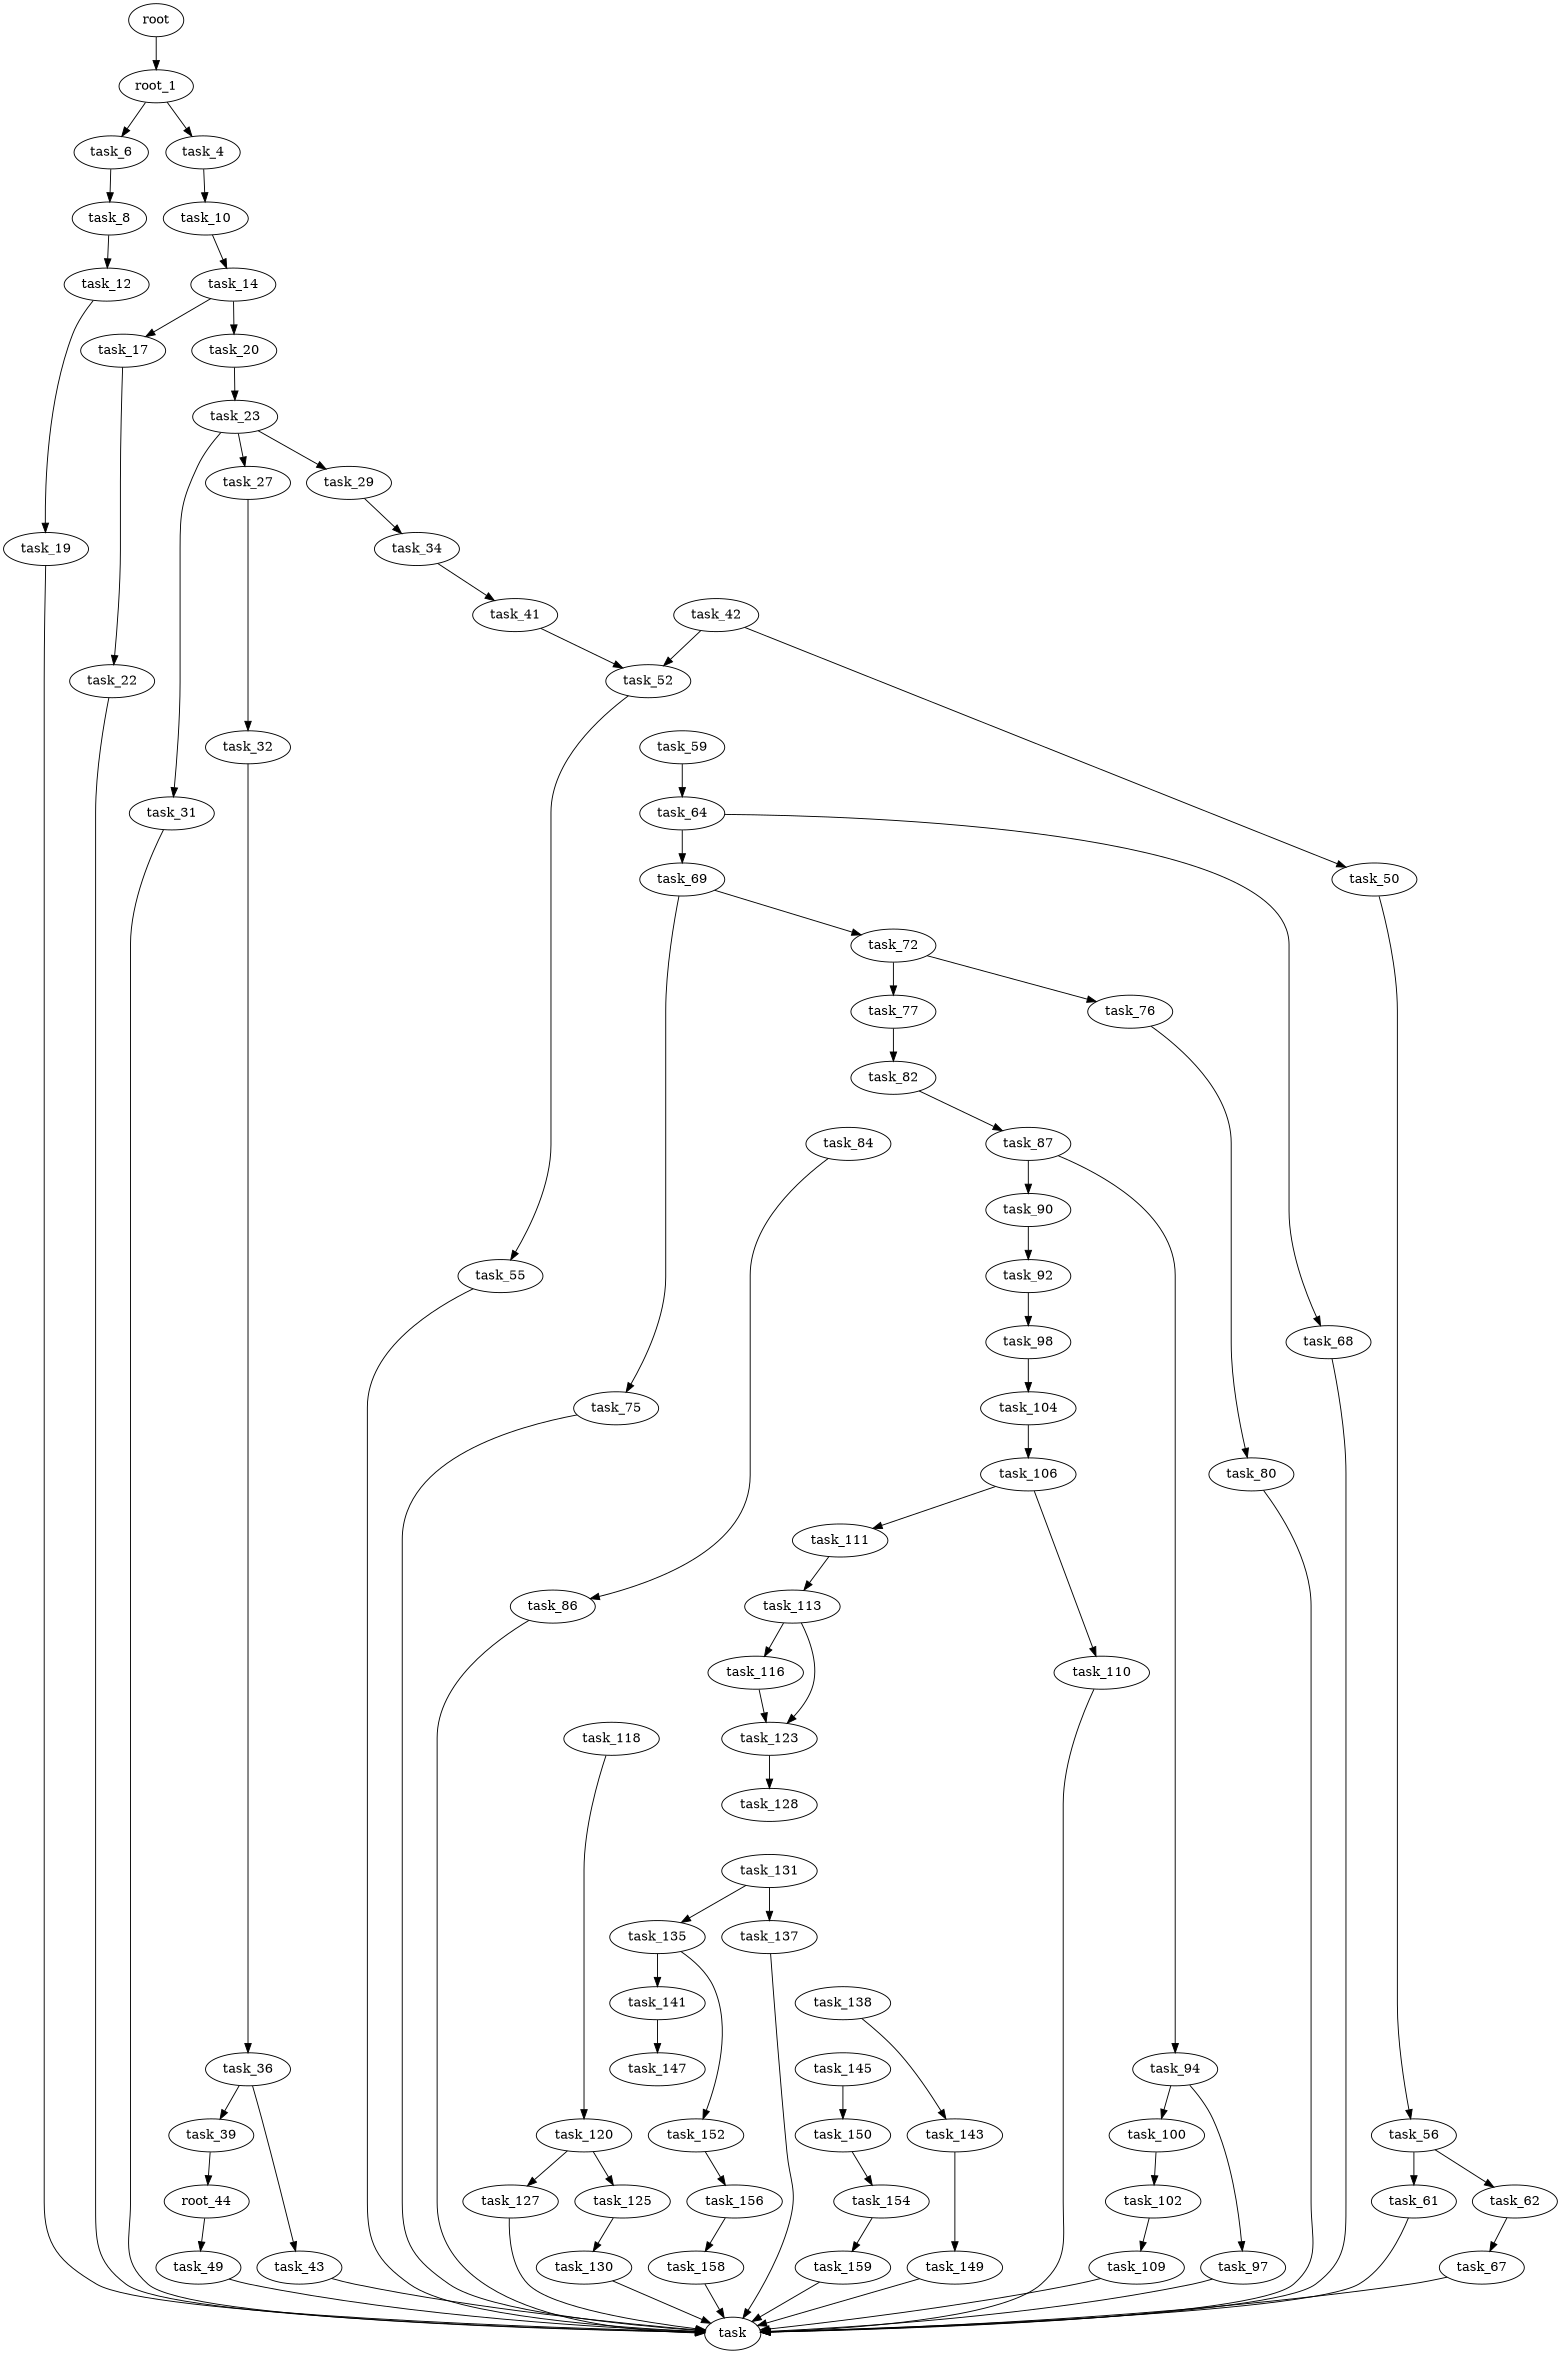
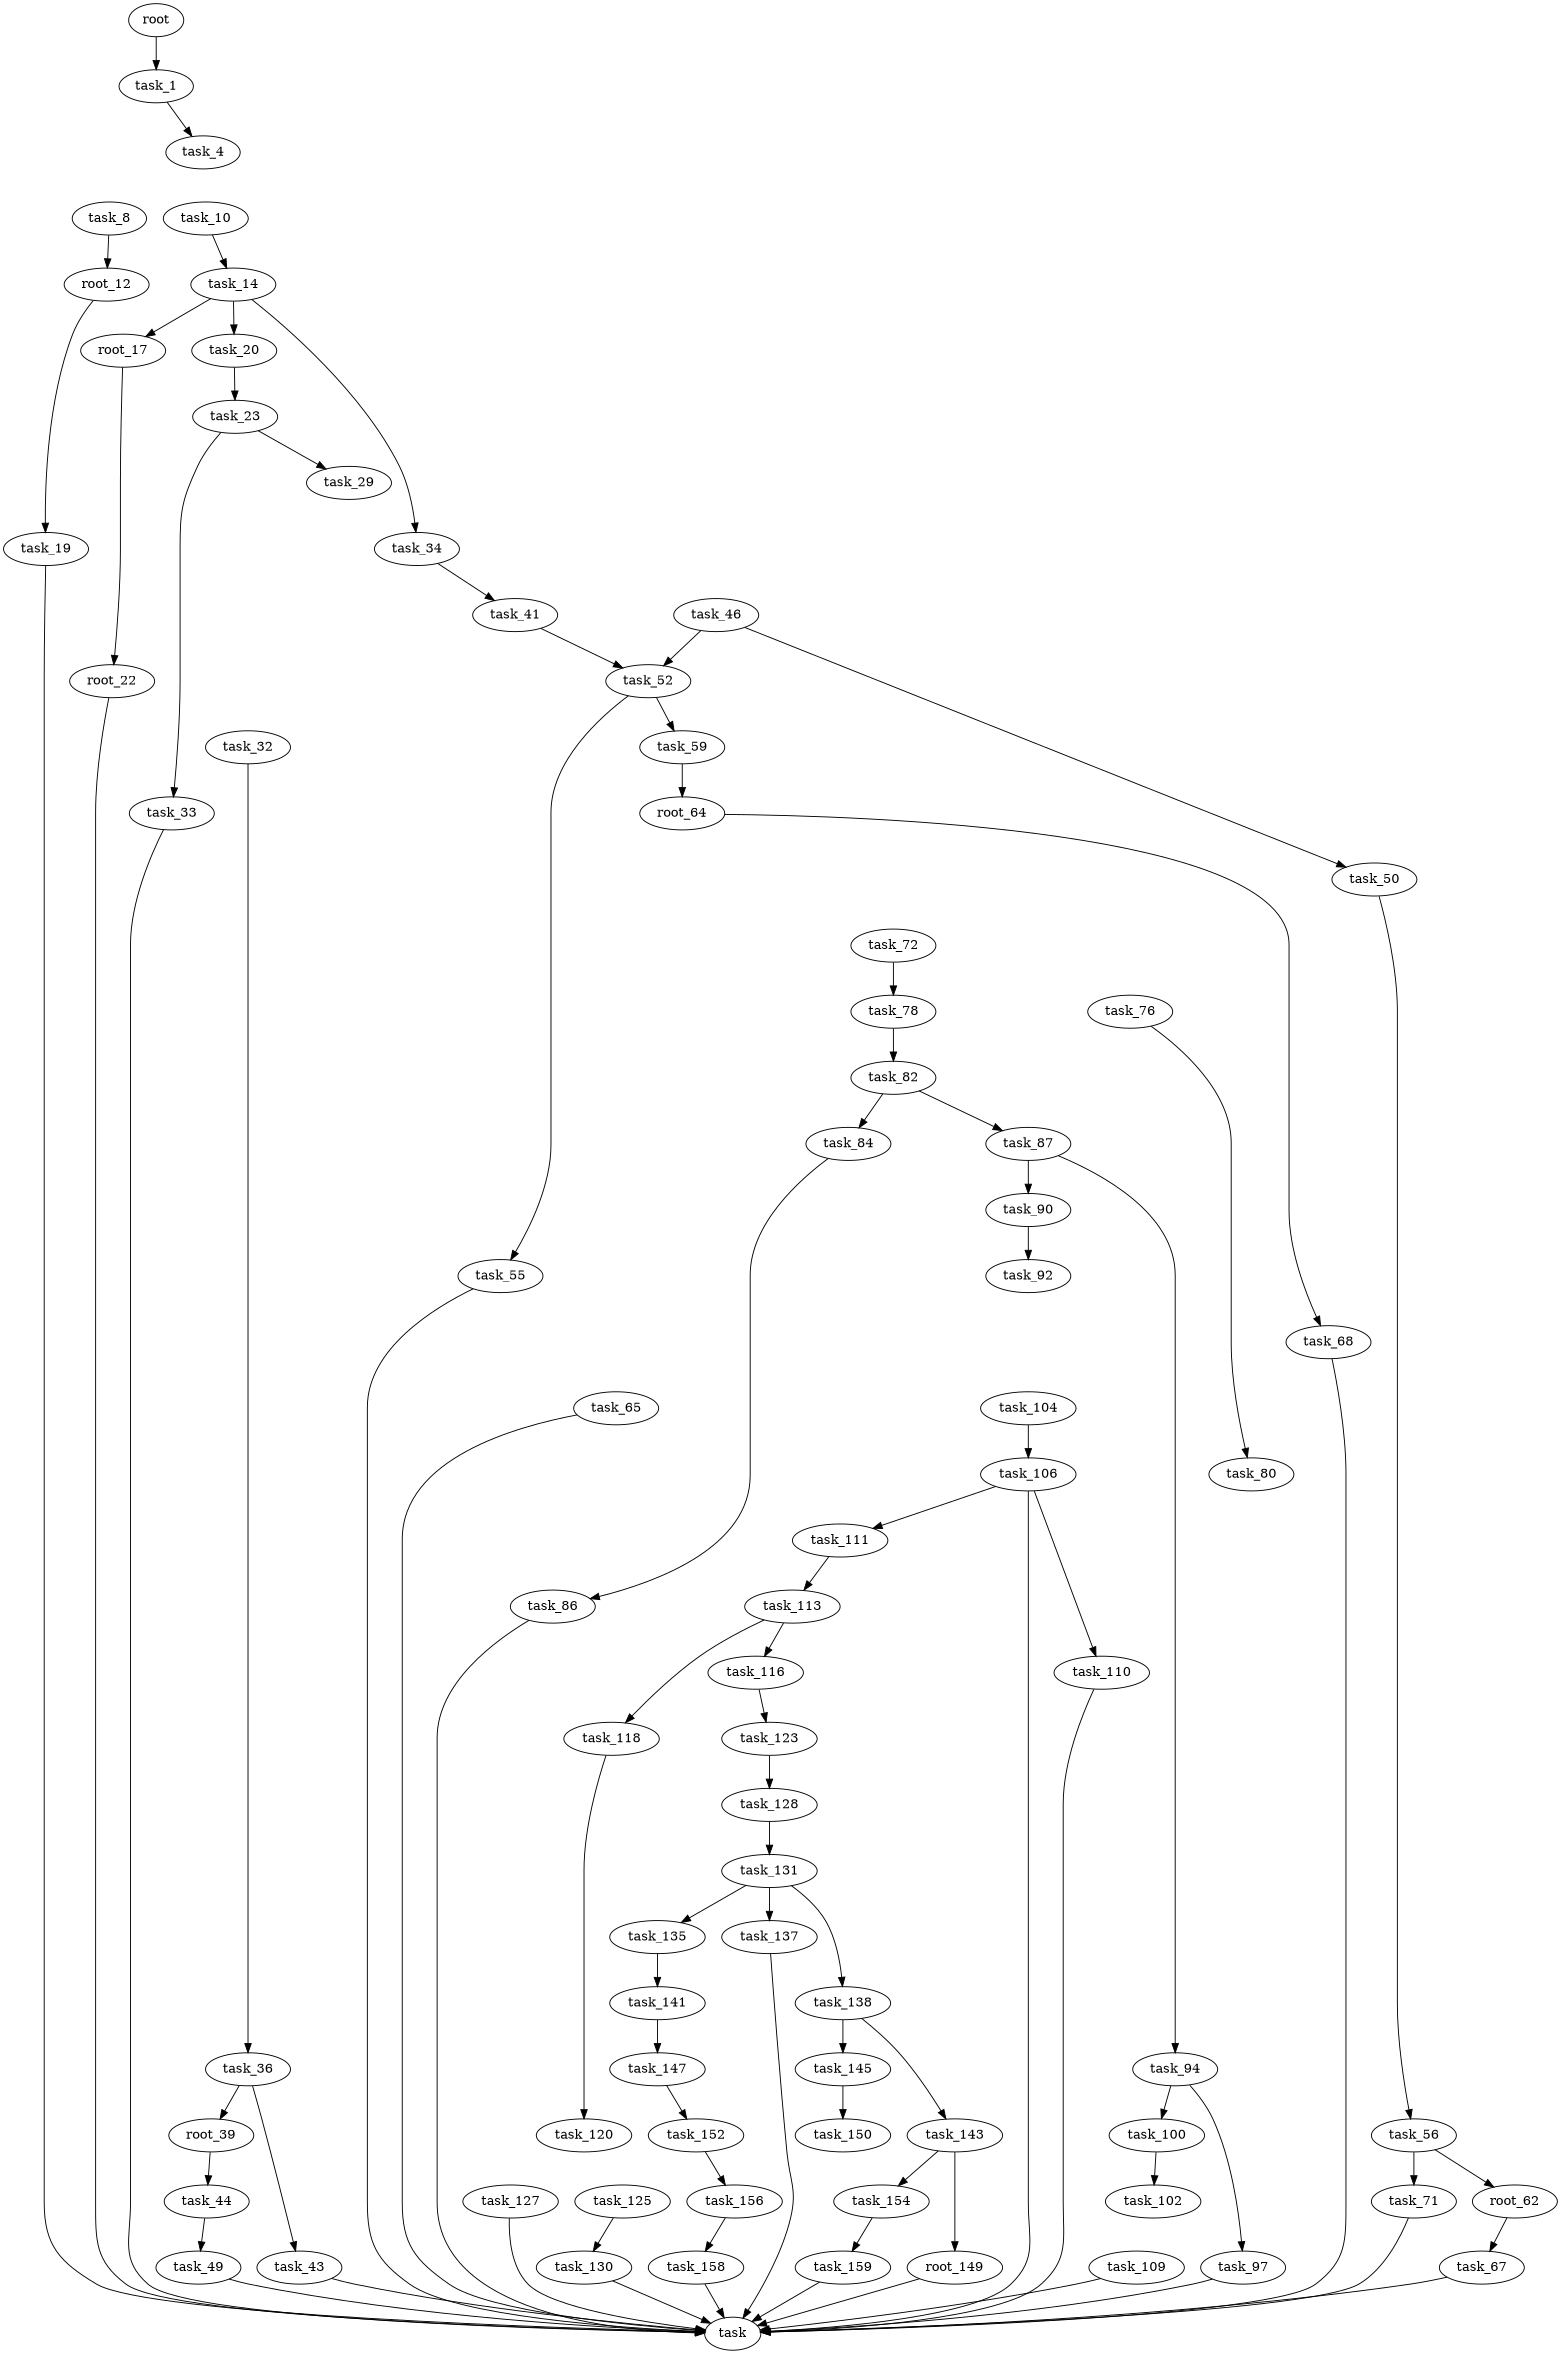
(156, 86) -> (156, 86)
(111, 152) -> none
(204, 181) -> none
(107, 285) -> (107, 285)
(123, 351) -> (123, 351)
(248, 483) -> none
(380, 513) -> (354, 398)
(716, 615) -> (716, 615)
(112, 681) -> (112, 681)
none -> (663, 710)
(172, 813) -> (172, 813)
(682, 813) -> (682, 813)
(682, 879) -> none
(1007, 977) -> none
(893, 1012) -> (893, 1012)
none -> (874, 1107)
(1028, 1342) -> none
(616, 1408) -> (616, 1408)
(815, 1672) -> (693, 1661)
none -> (769, 1833)
none -> (828, 1925)
(722, 2025) -> (674, 2098)
none -> (843, 2032)
(211, 2135) -> (211, 2135)
(1311, 2148) -> (1028, 2014)
(551, 2165) -> none
(601, 2165) -> none
(860, 2165) -> (922, 2165)
(207, 2201) -> (207, 2201)
(1414, 2201) -> (1414, 2201)
(1515, 2201) -> (1515, 2201)
(1146, 2230) -> none
(955, 2268) -> (955, 2268)
